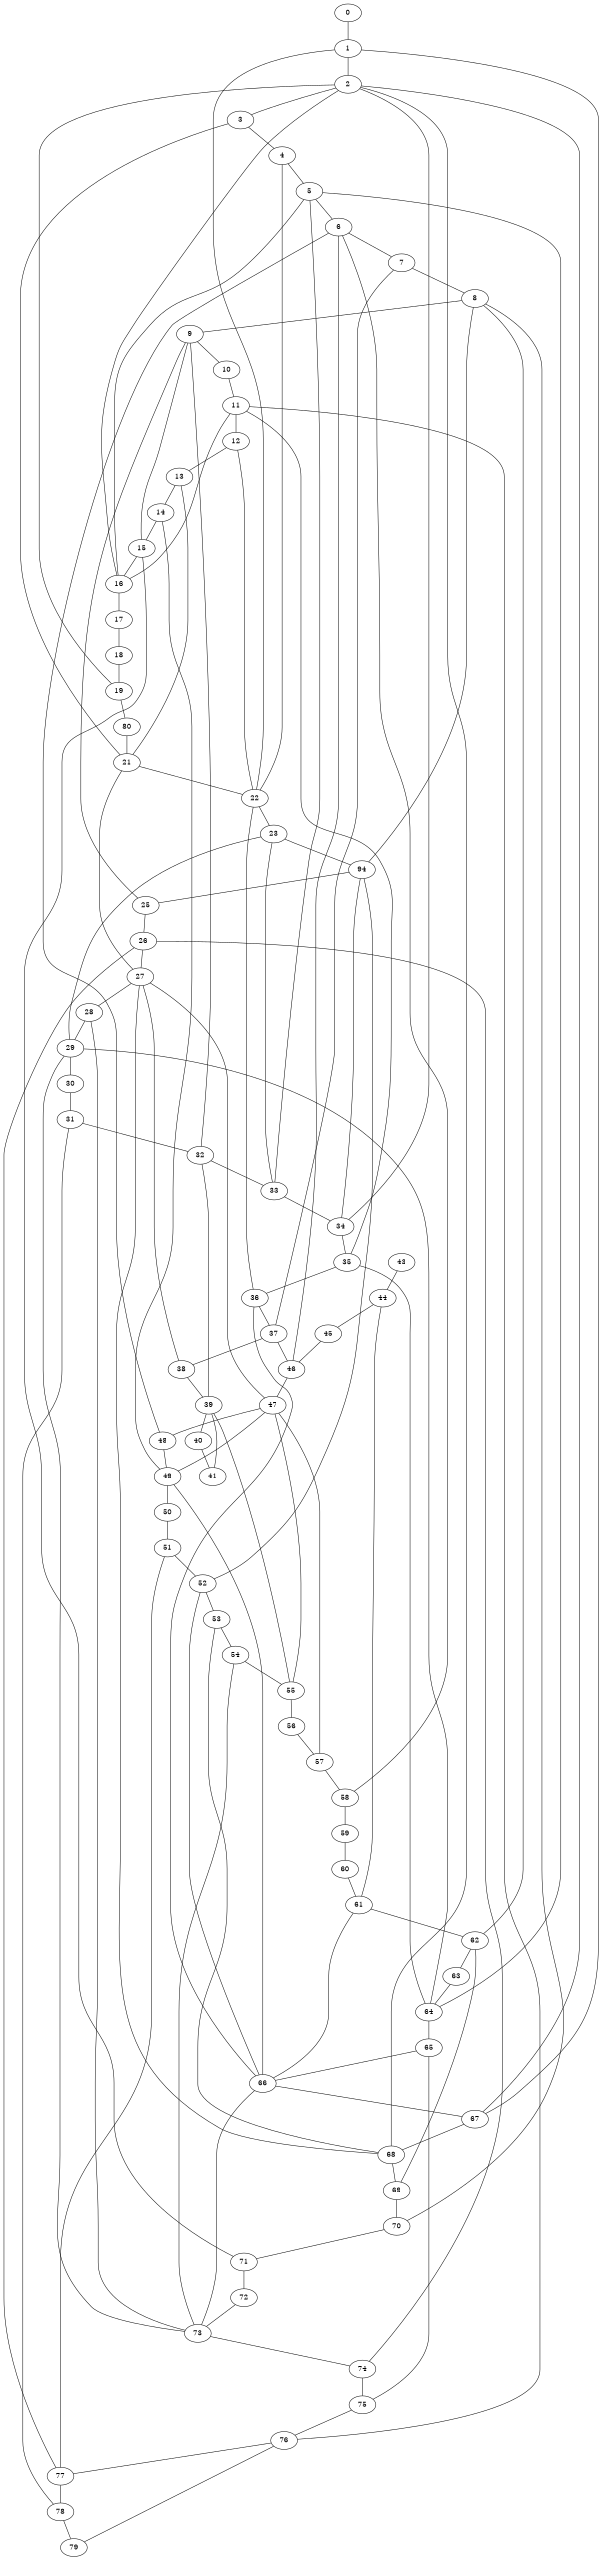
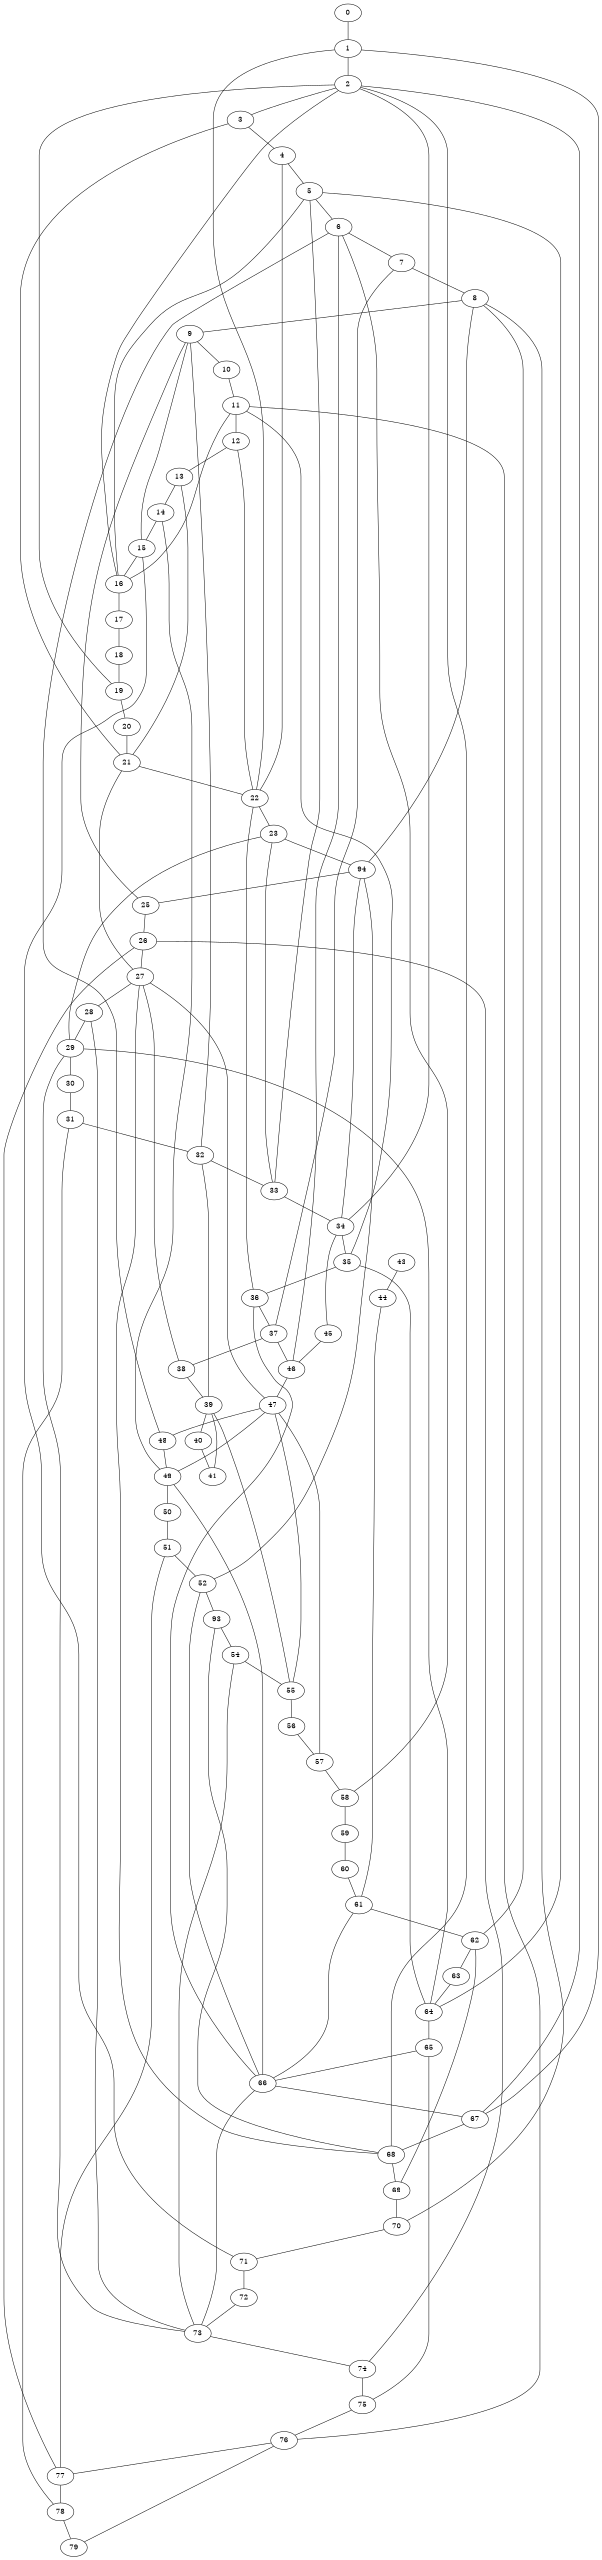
(127, 727) -> (127, 727)
(355, 1316) -> (326, 1279)
(217, 1619) -> (217, 1619)
